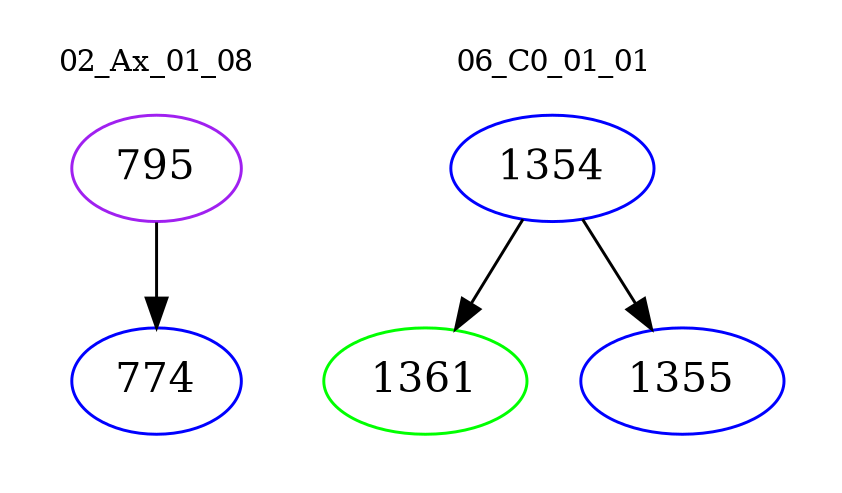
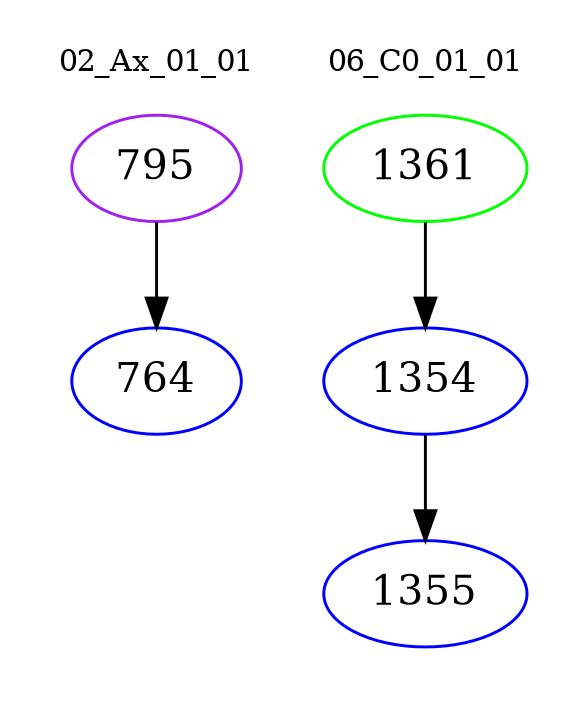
(157, 64) -> (157, 64)
(497, 261) -> (425, 260)
(157, 381) -> (157, 381)
